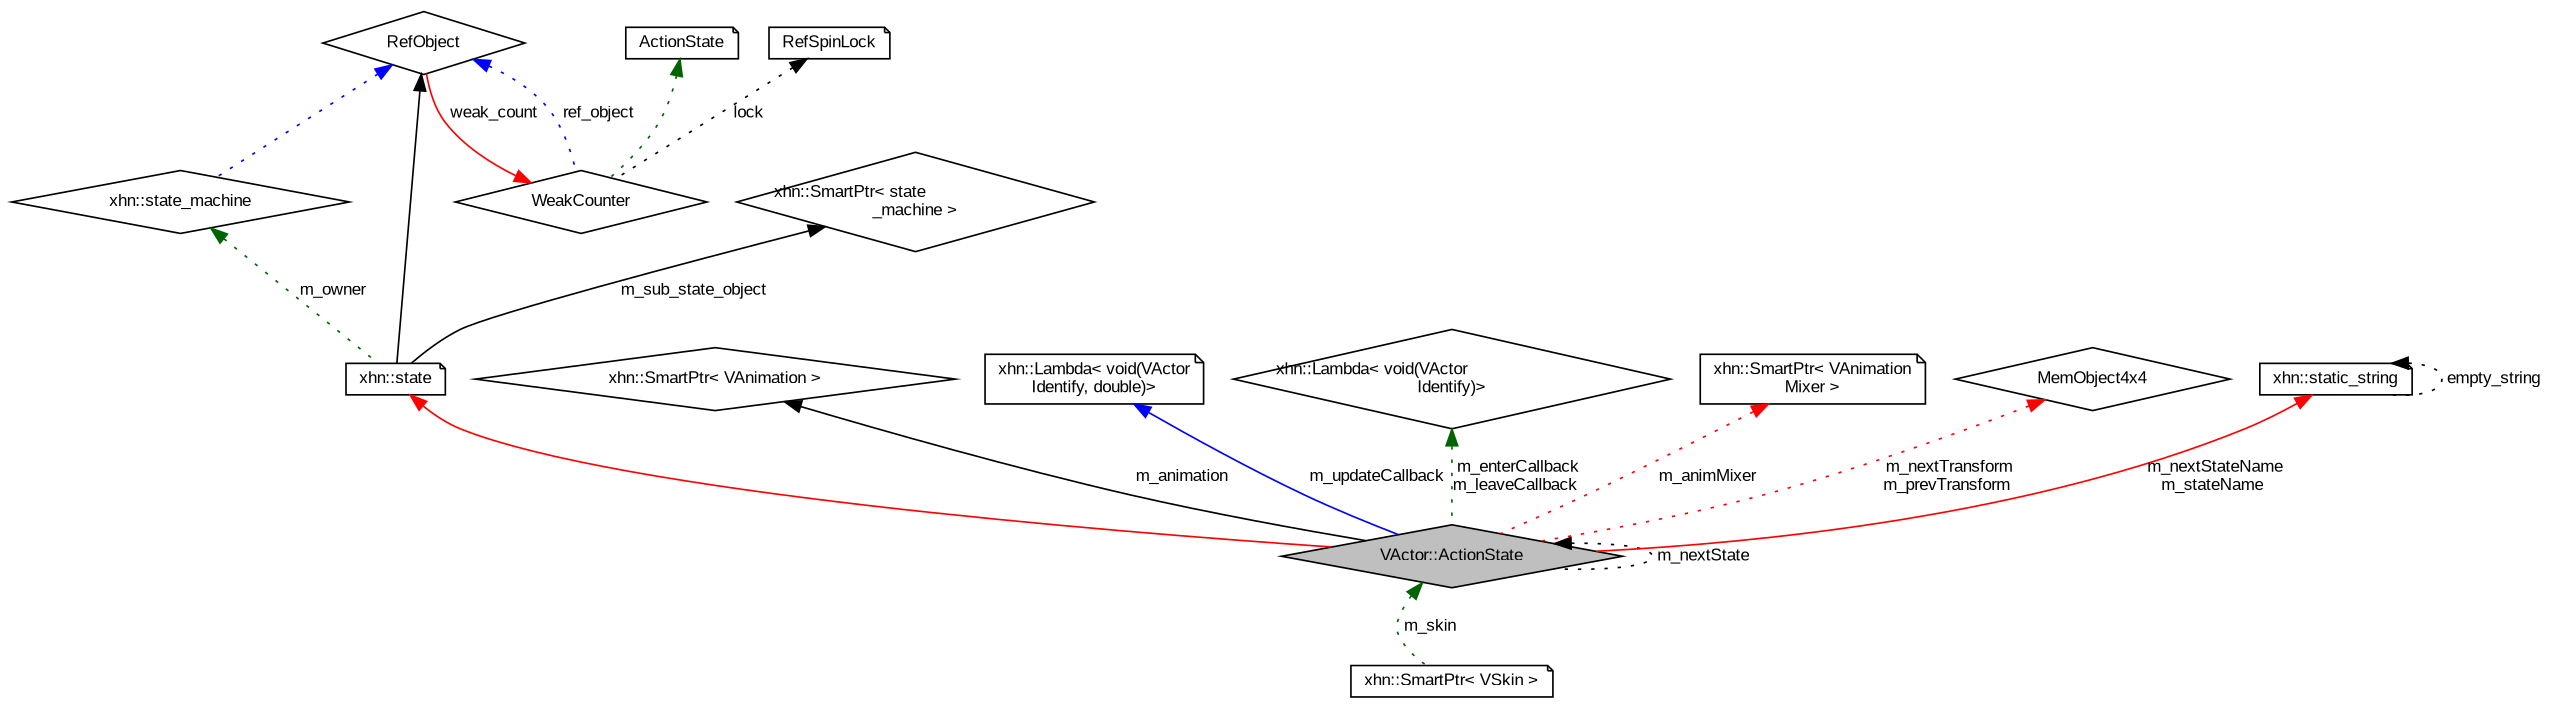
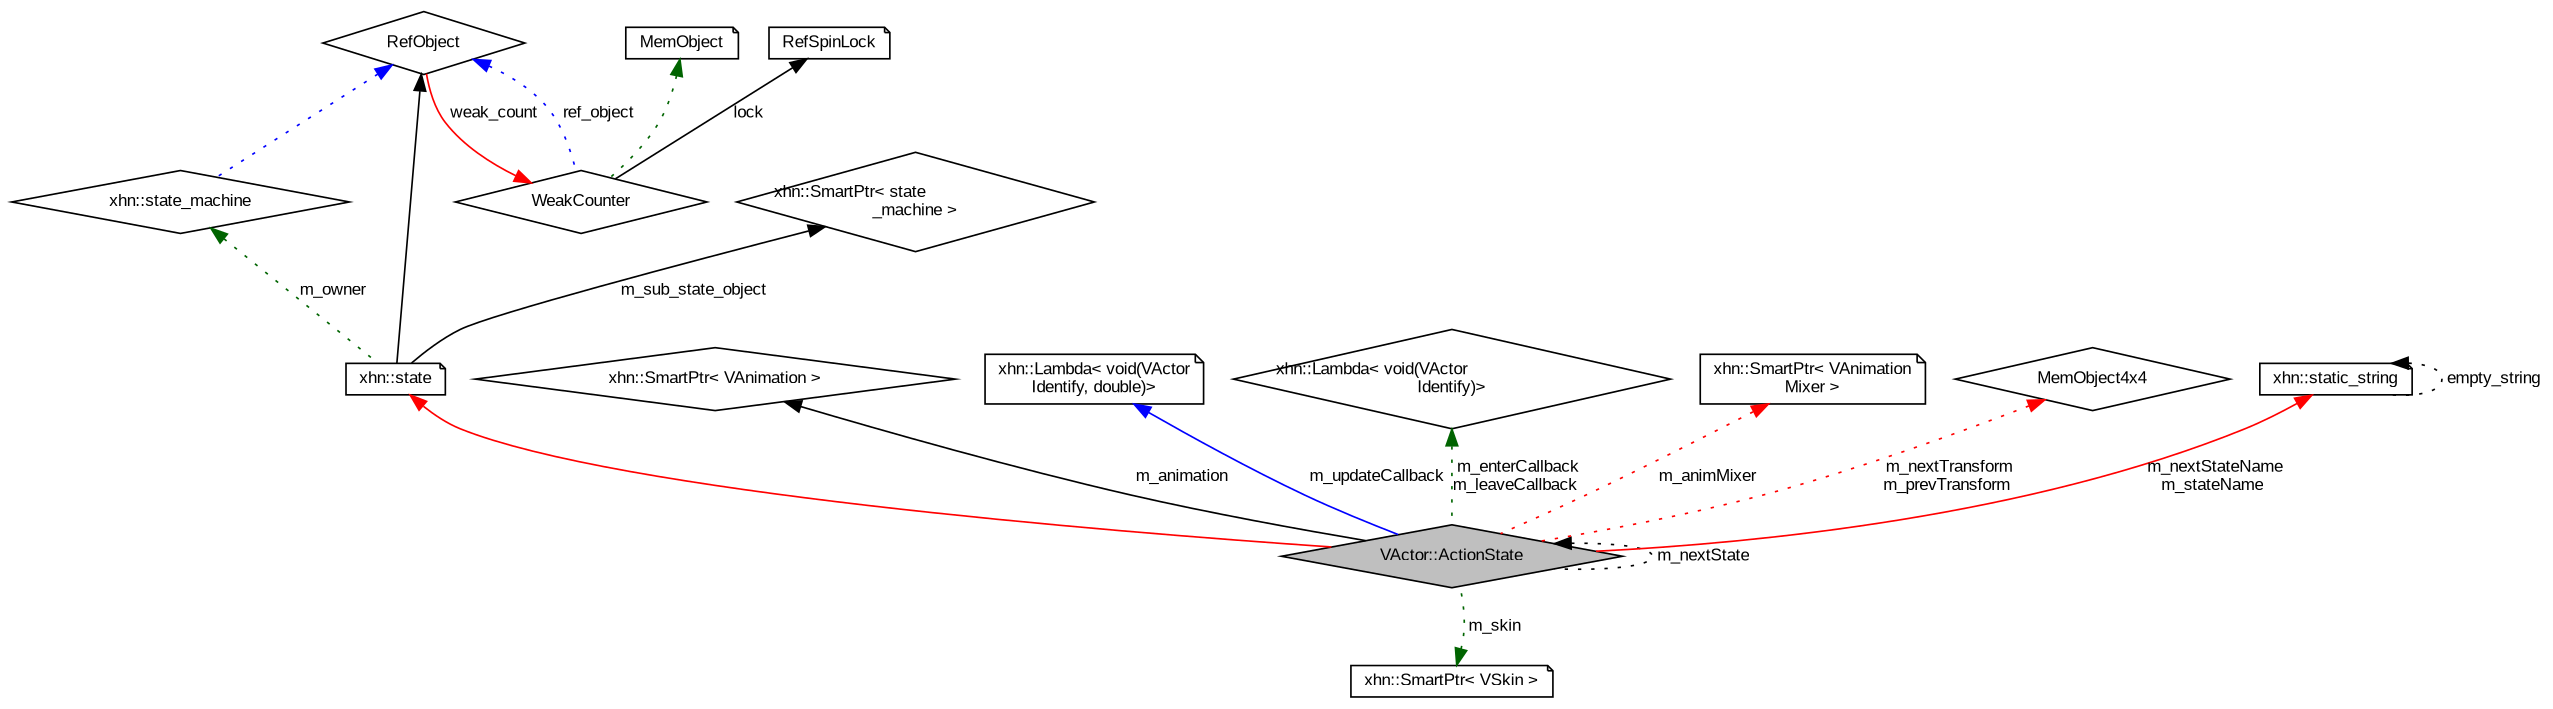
(682, 43) -> (682, 43)
(704, 123) -> (704, 123)
(1398, 634) -> (1464, 618)
